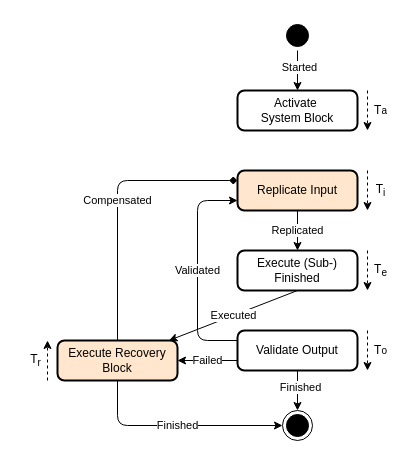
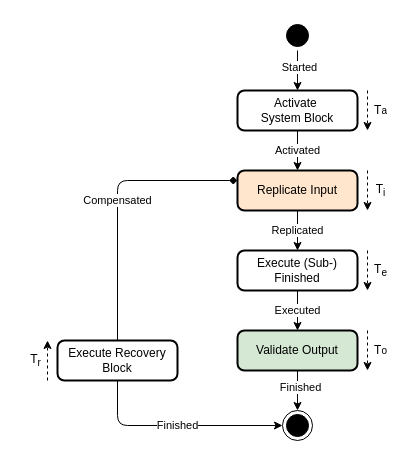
none -> (298, 147)
(198, 274) -> none
(237, 314) -> (298, 307)
(298, 351) -> (298, 351)
(118, 361) -> (118, 361)
(210, 361) -> none
